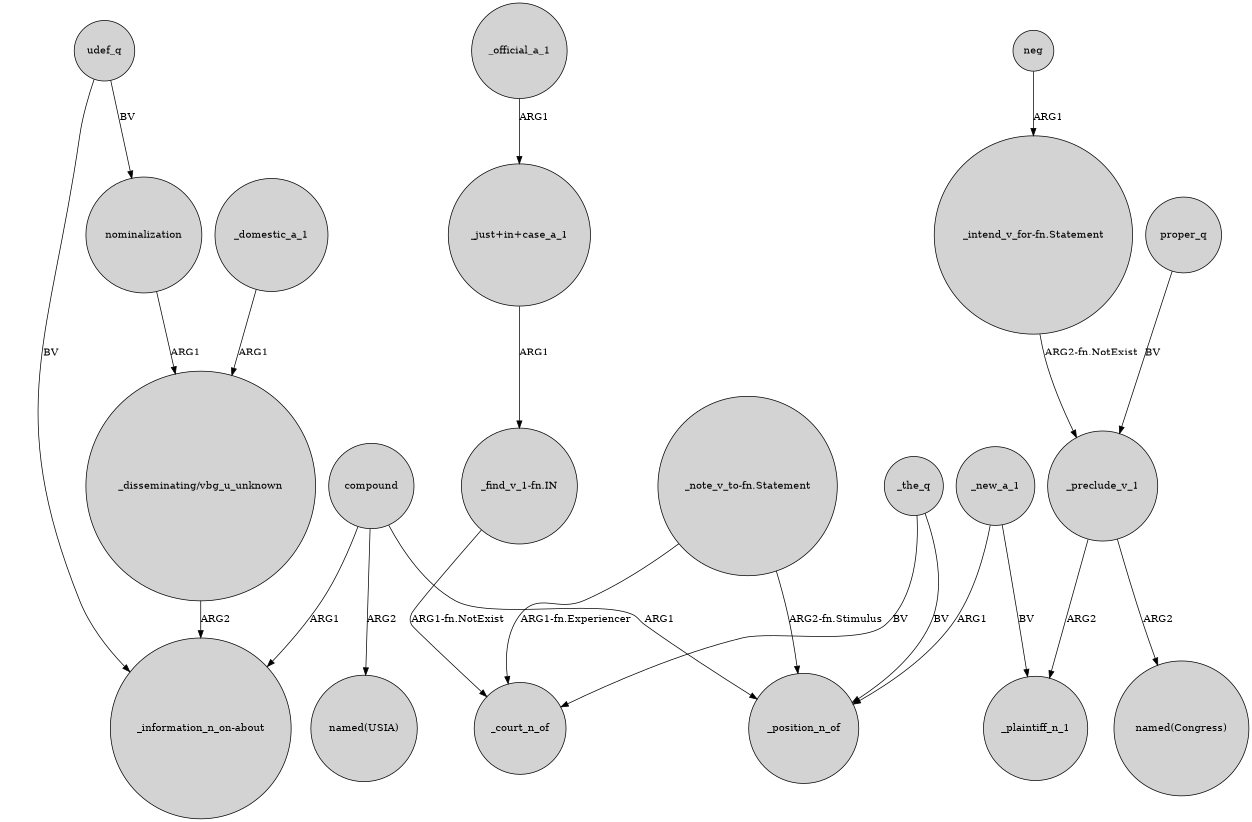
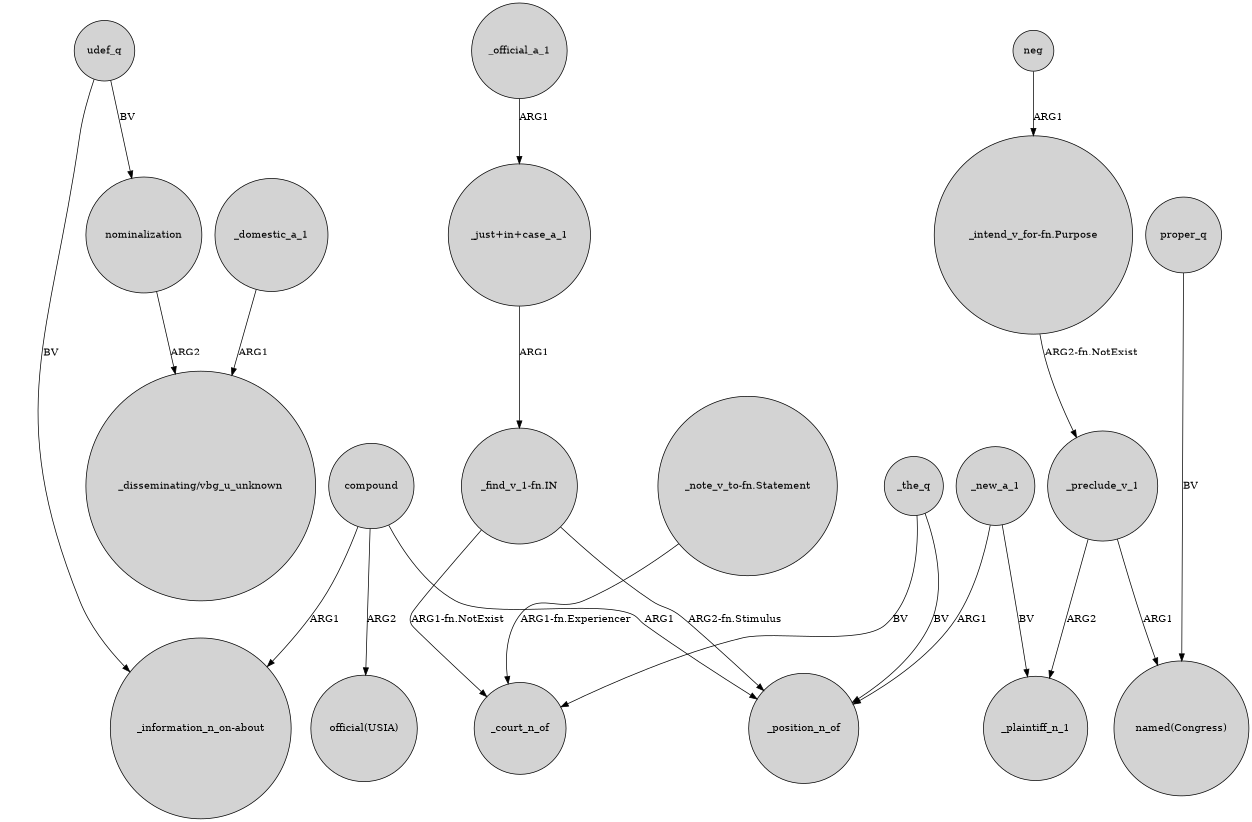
(1033, 235) -> (1033, 235)
(1147, 349) -> (1183, 463)
(186, 353) -> (186, 353)
(201, 616) -> none
(789, 618) -> (660, 606)
(1158, 619) -> (1158, 619)
(364, 728) -> (364, 728)
